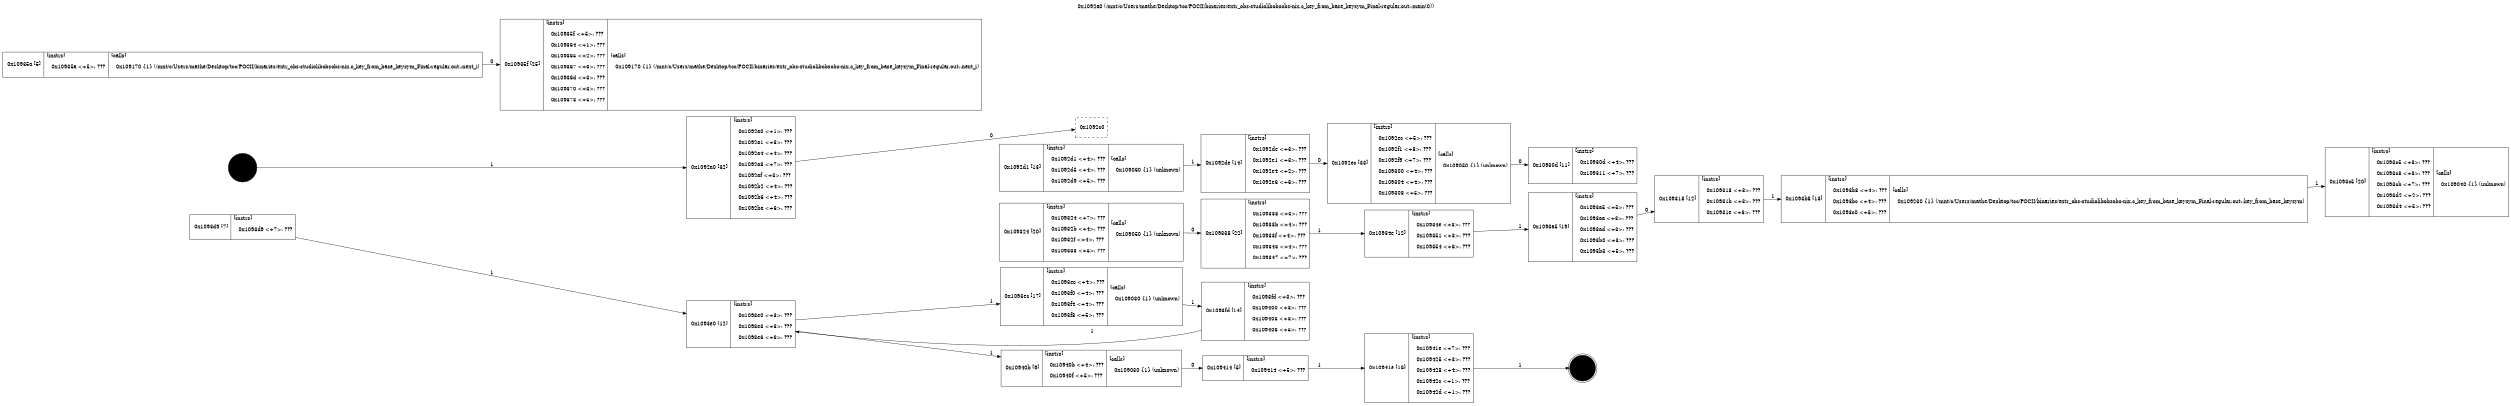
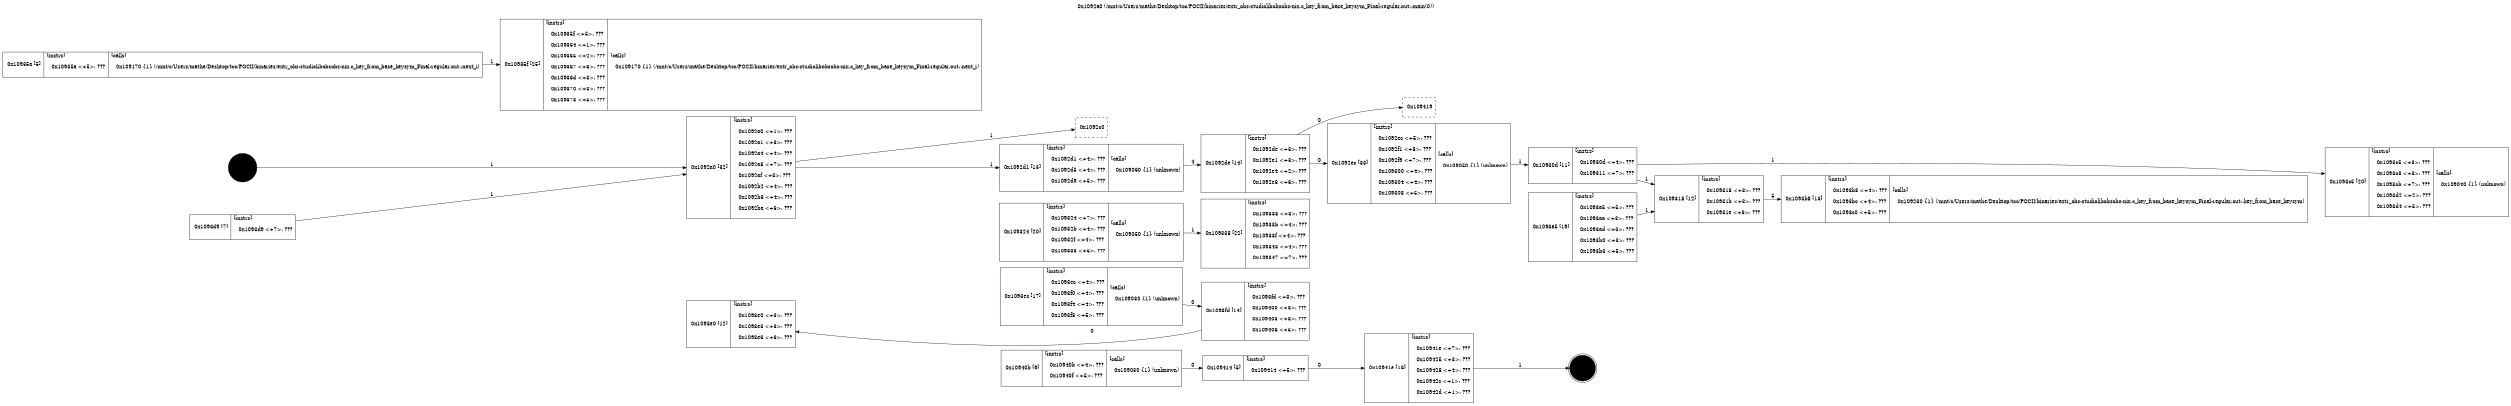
(491, 62) -> (491, 62)
none -> (1419, 107)
(991, 136) -> (991, 136)
(1192, 162) -> (1192, 162)
(1519, 162) -> (1519, 162)
none -> (896, 168)
none -> (1644, 182)
(2314, 187) -> (1979, 164)
(1772, 197) -> (1772, 197)
(1646, 210) -> (1646, 210)
(1192, 230) -> (1192, 230)
(1419, 234) -> none
(489, 275) -> (489, 198)
(1192, 303) -> (1192, 303)
(896, 312) -> none
(1091, 332) -> (1091, 332)
(896, 344) -> none
(1319, 366) -> (1319, 366)
